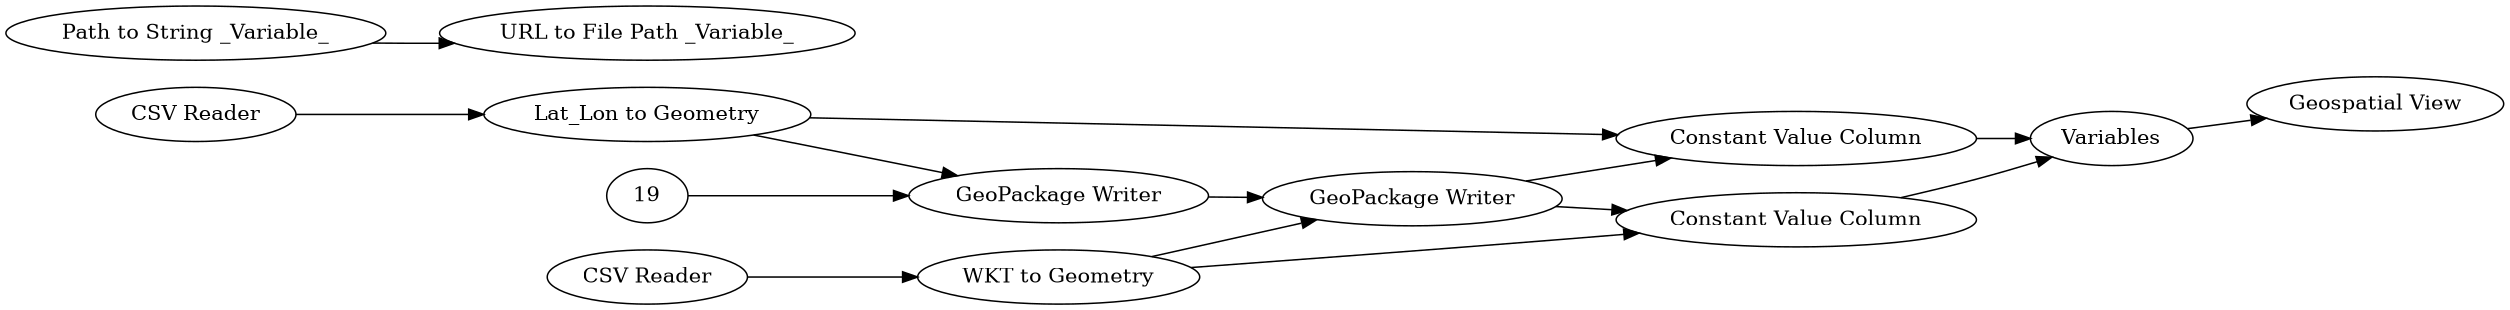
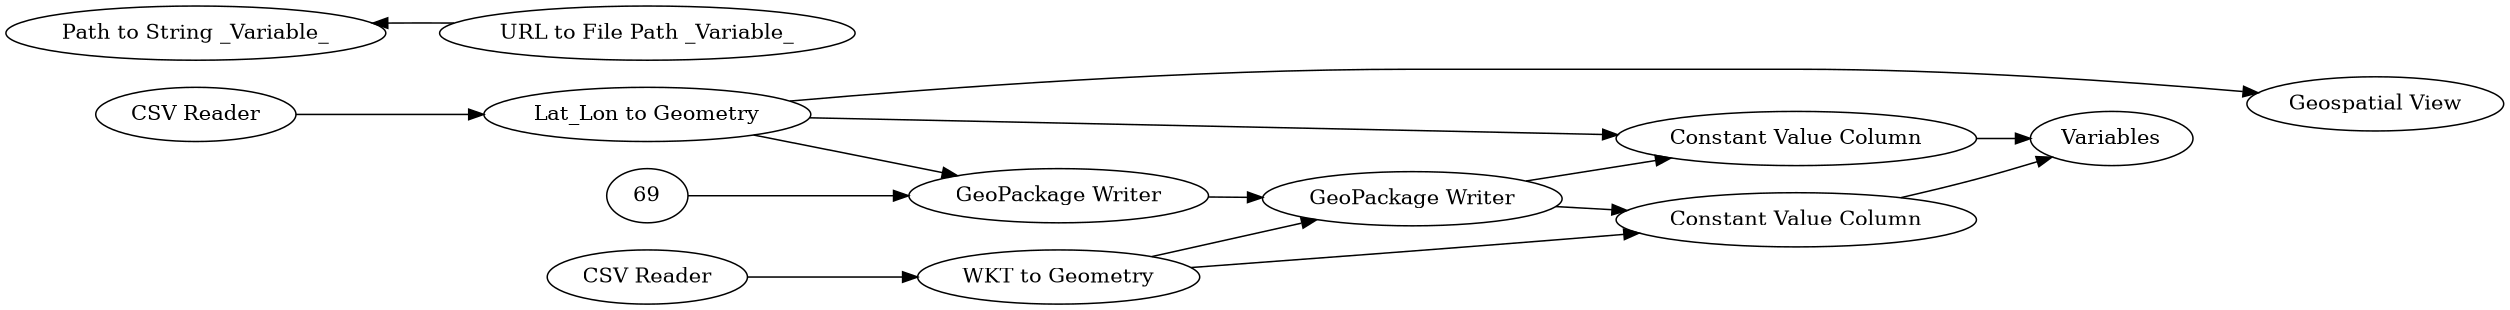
(406, 43) -> (421, 23)
(2219, 124) -> (1516, 69)
(647, 196) -> (647, 196)
